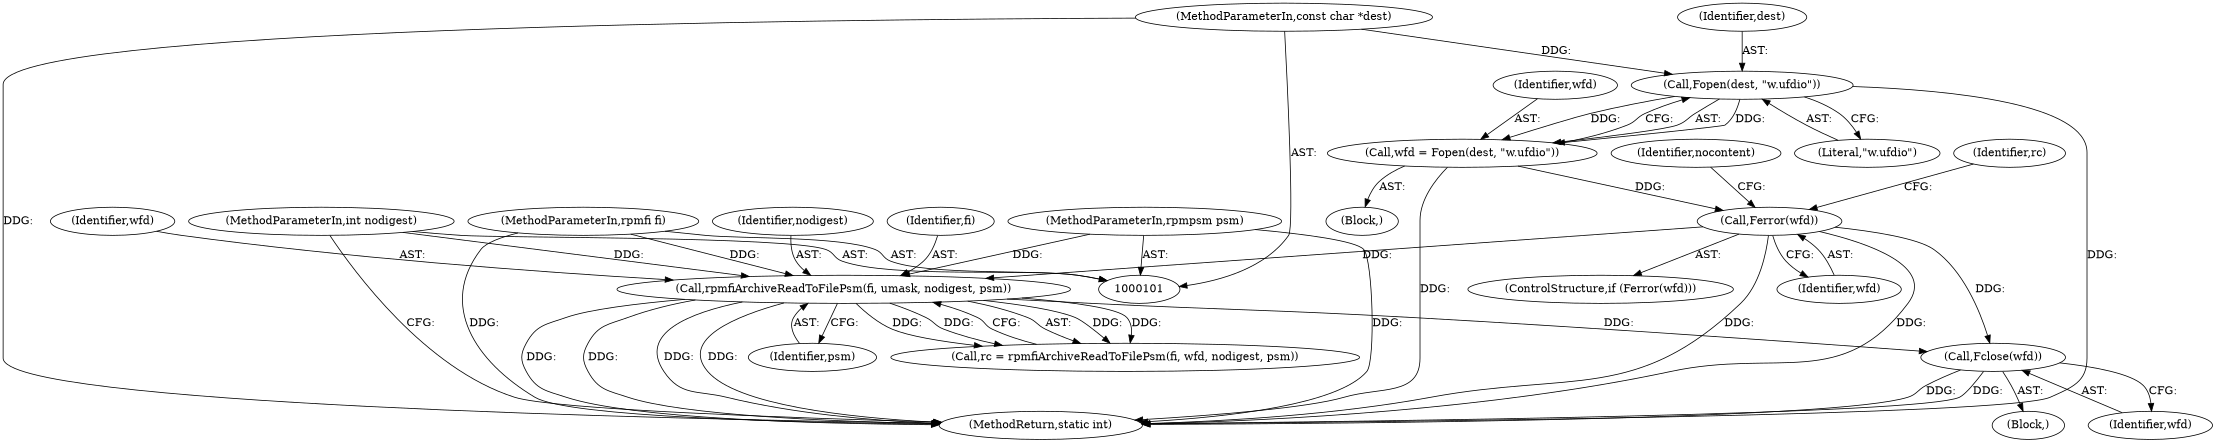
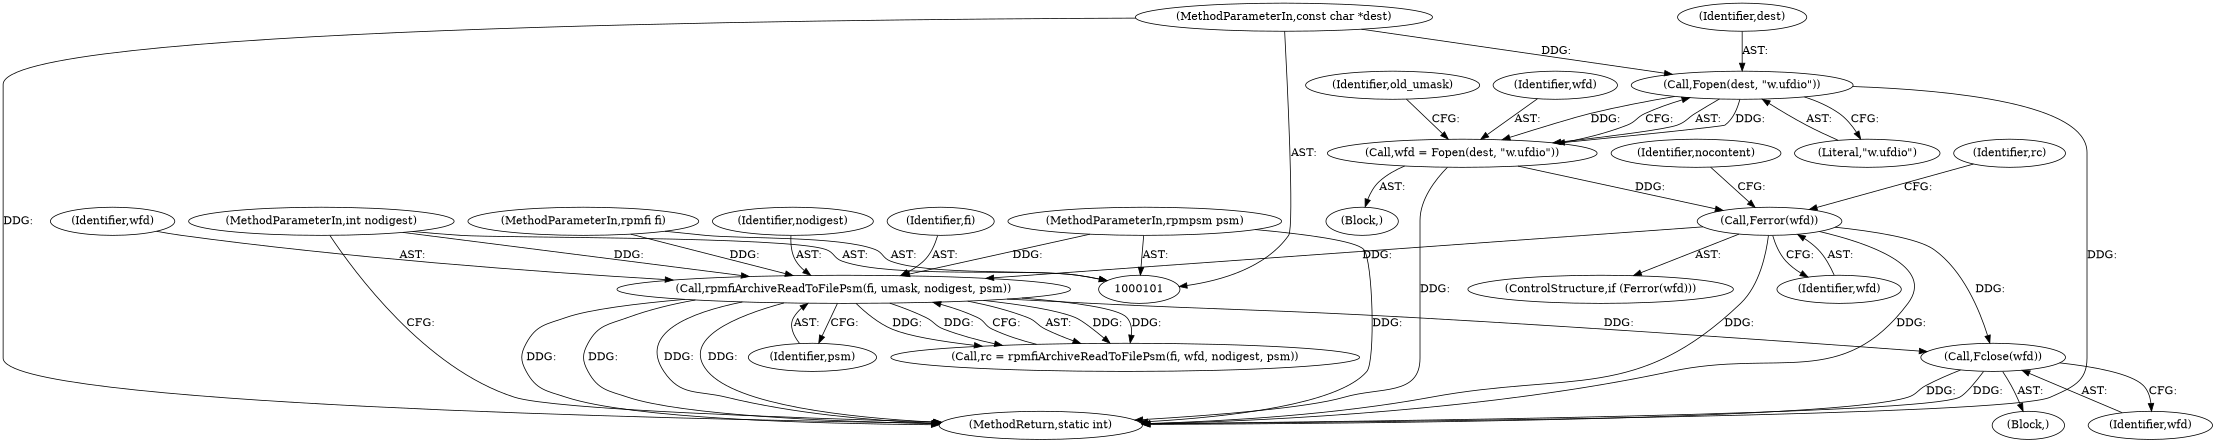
none -> (1393, 85)
(531, 394) -> none
